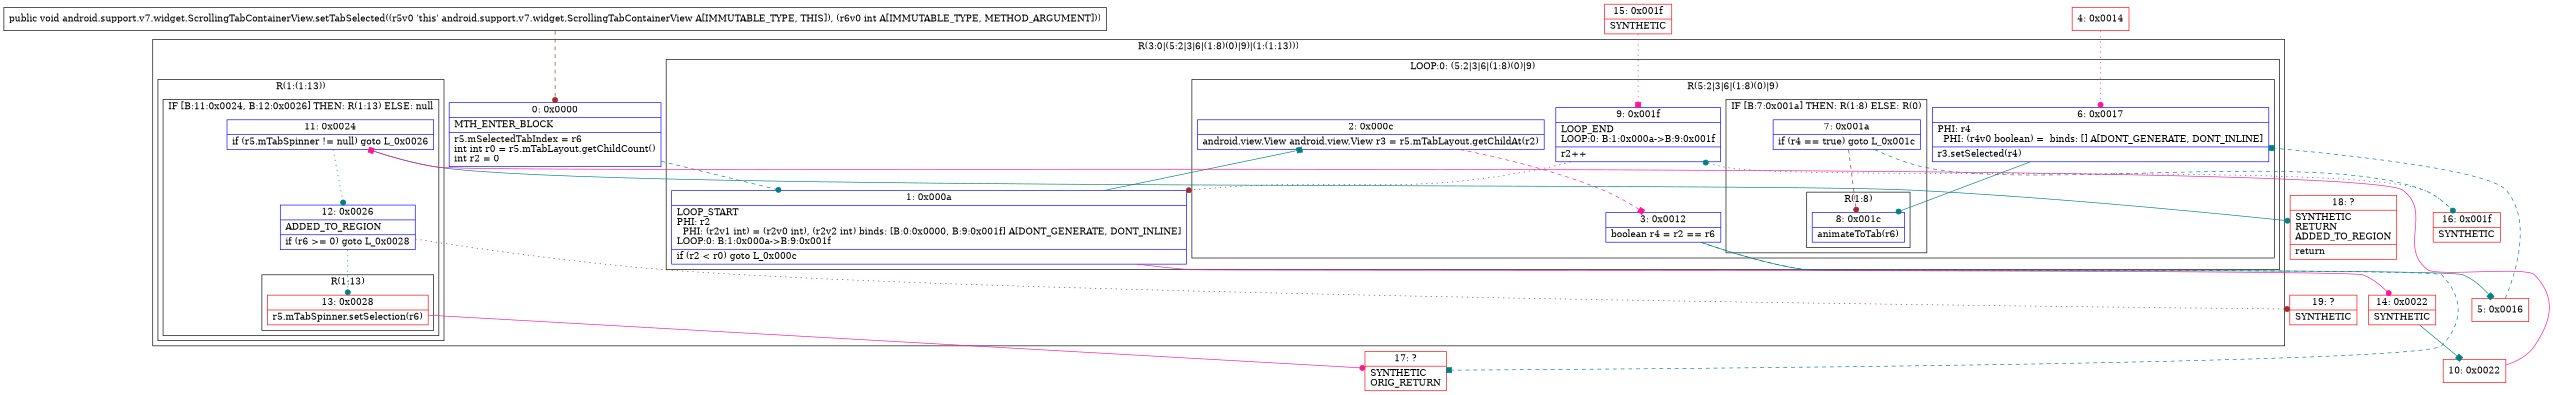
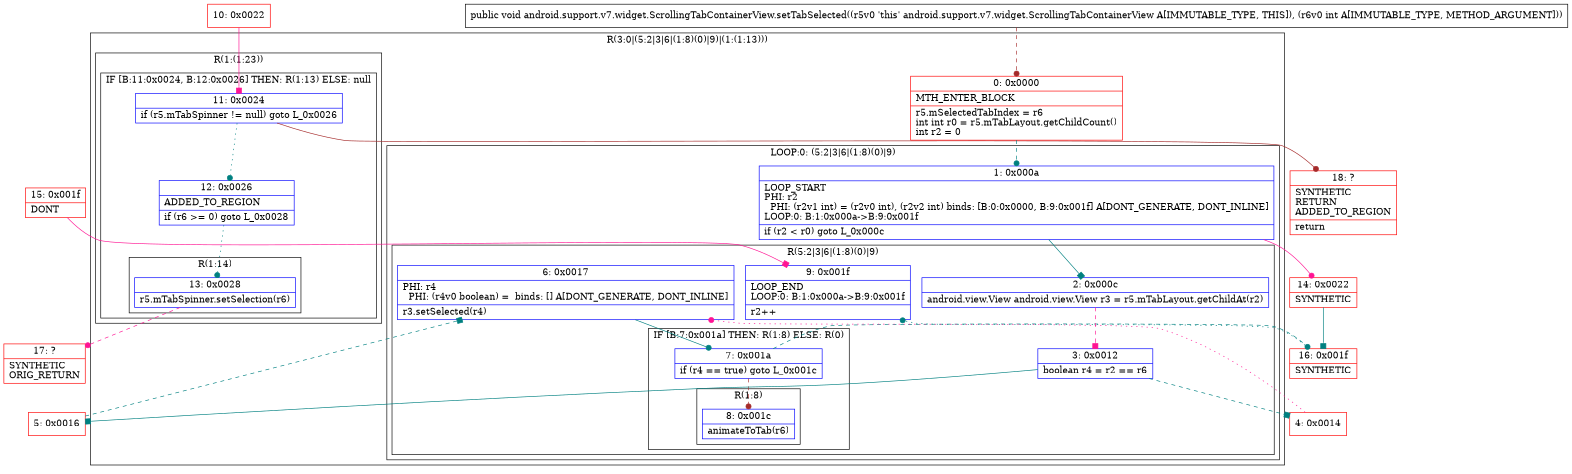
(1638, 26) -> (45, 210)
(1638, 67) -> (368, 244)
(301, 87) -> (239, 60)
(555, 135) -> (1017, 108)
(1458, 181) -> none
(1182, 185) -> (798, 141)
(1966, 186) -> (671, 333)
(348, 282) -> (215, 265)
(348, 310) -> (215, 293)
(2323, 310) -> none
(2438, 340) -> (1323, 325)
(894, 341) -> (131, 328)
(2360, 354) -> (1216, 396)
